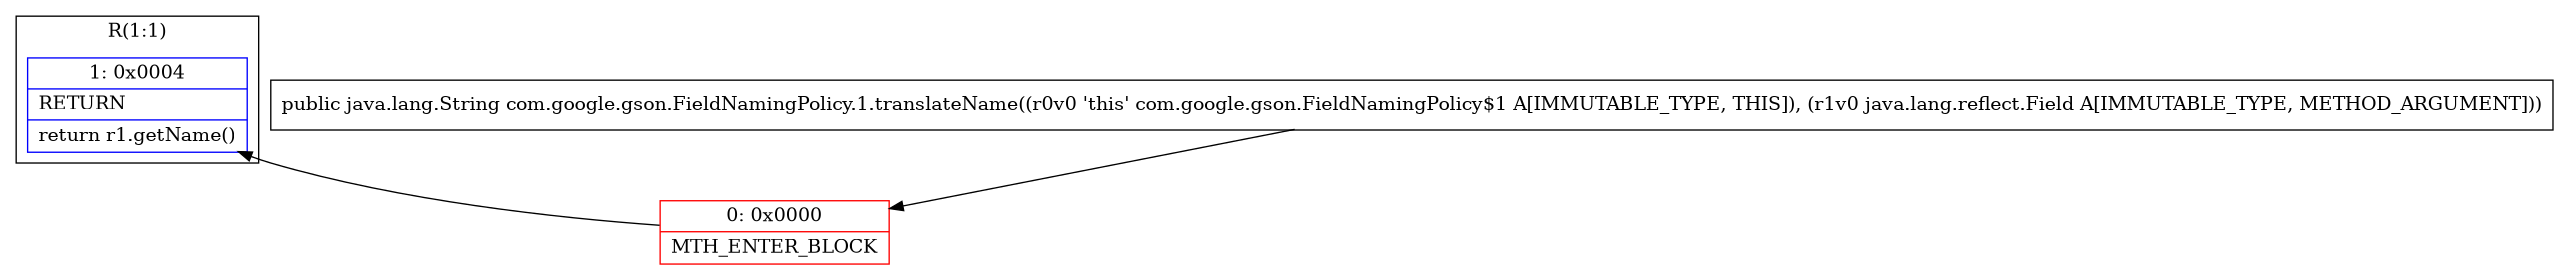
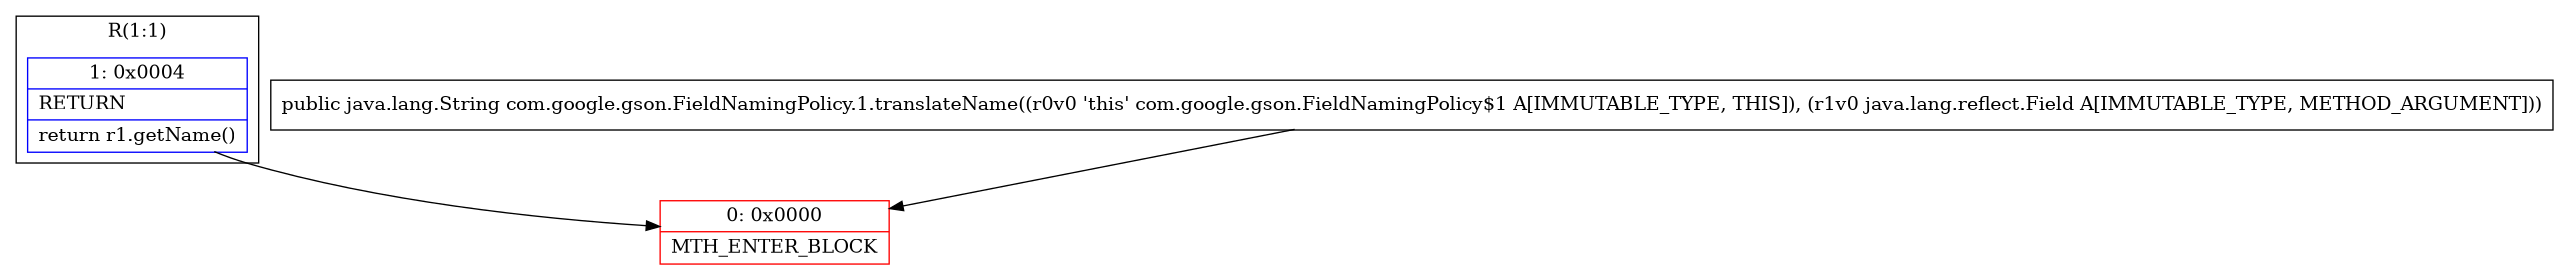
(453, 202) -> (428, 202)
